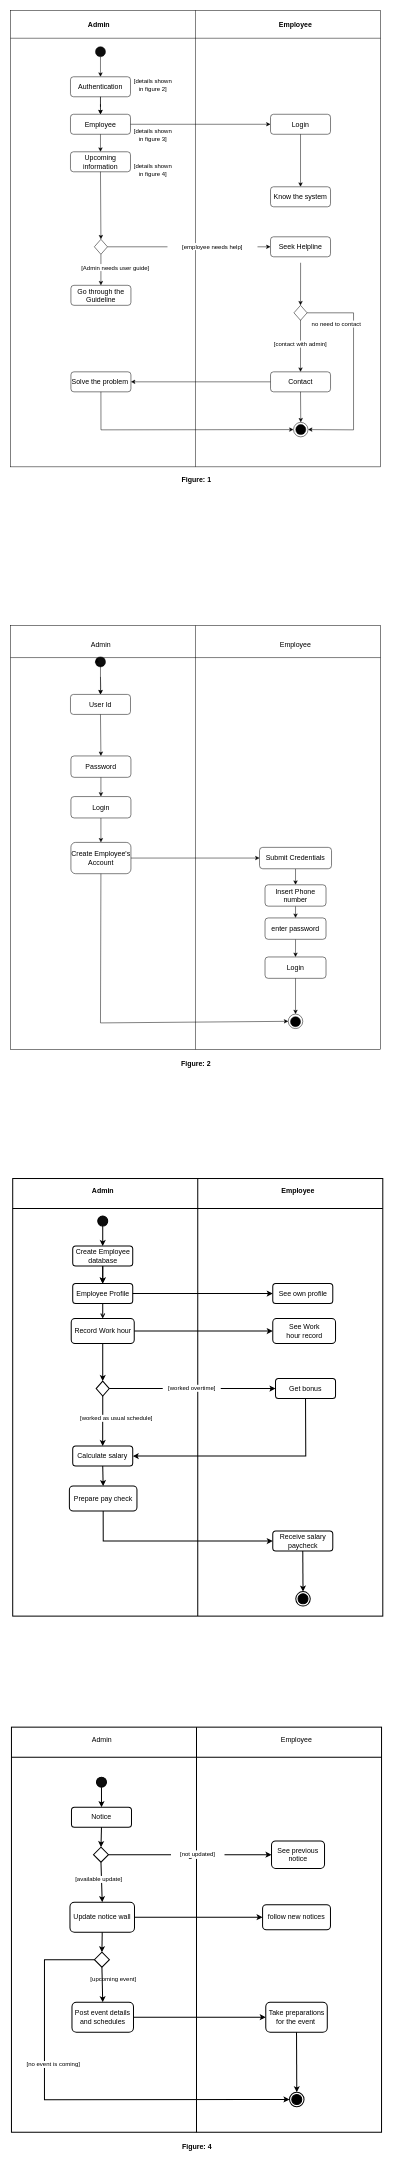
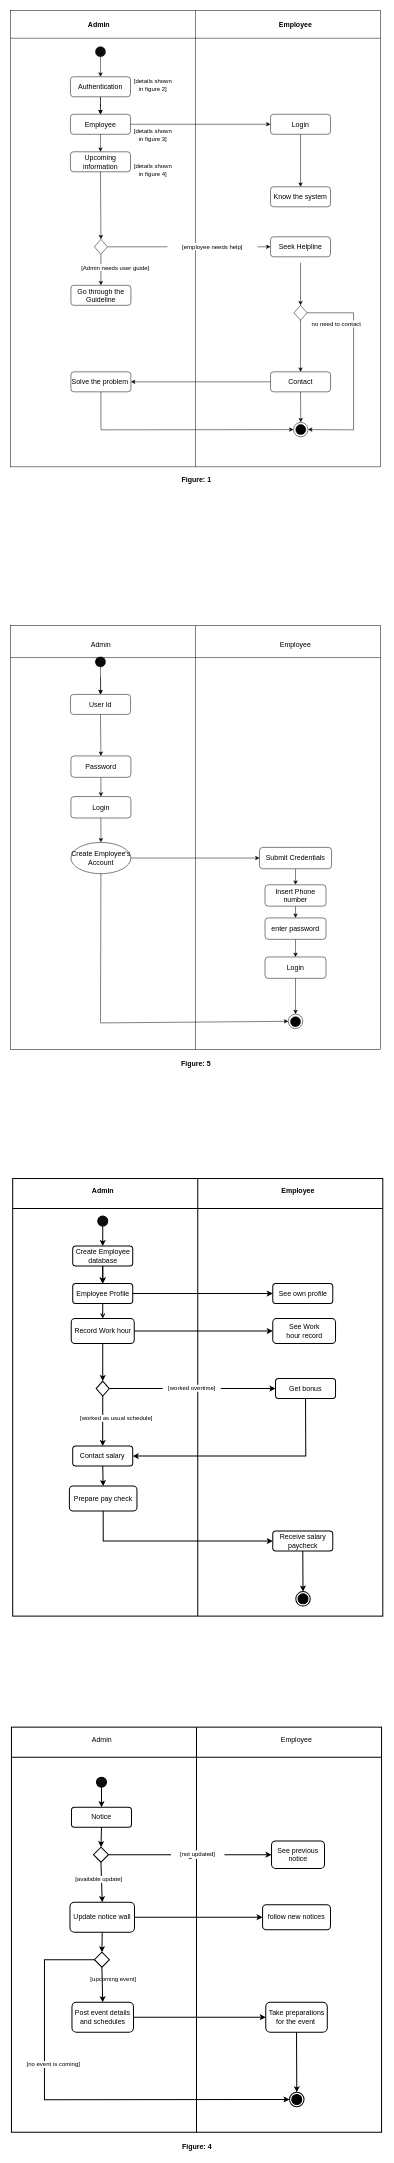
(300, 344) -> none
(101, 858) -> (101, 858)
(196, 1064) -> (196, 1064)
(102, 1456) -> (102, 1456)
